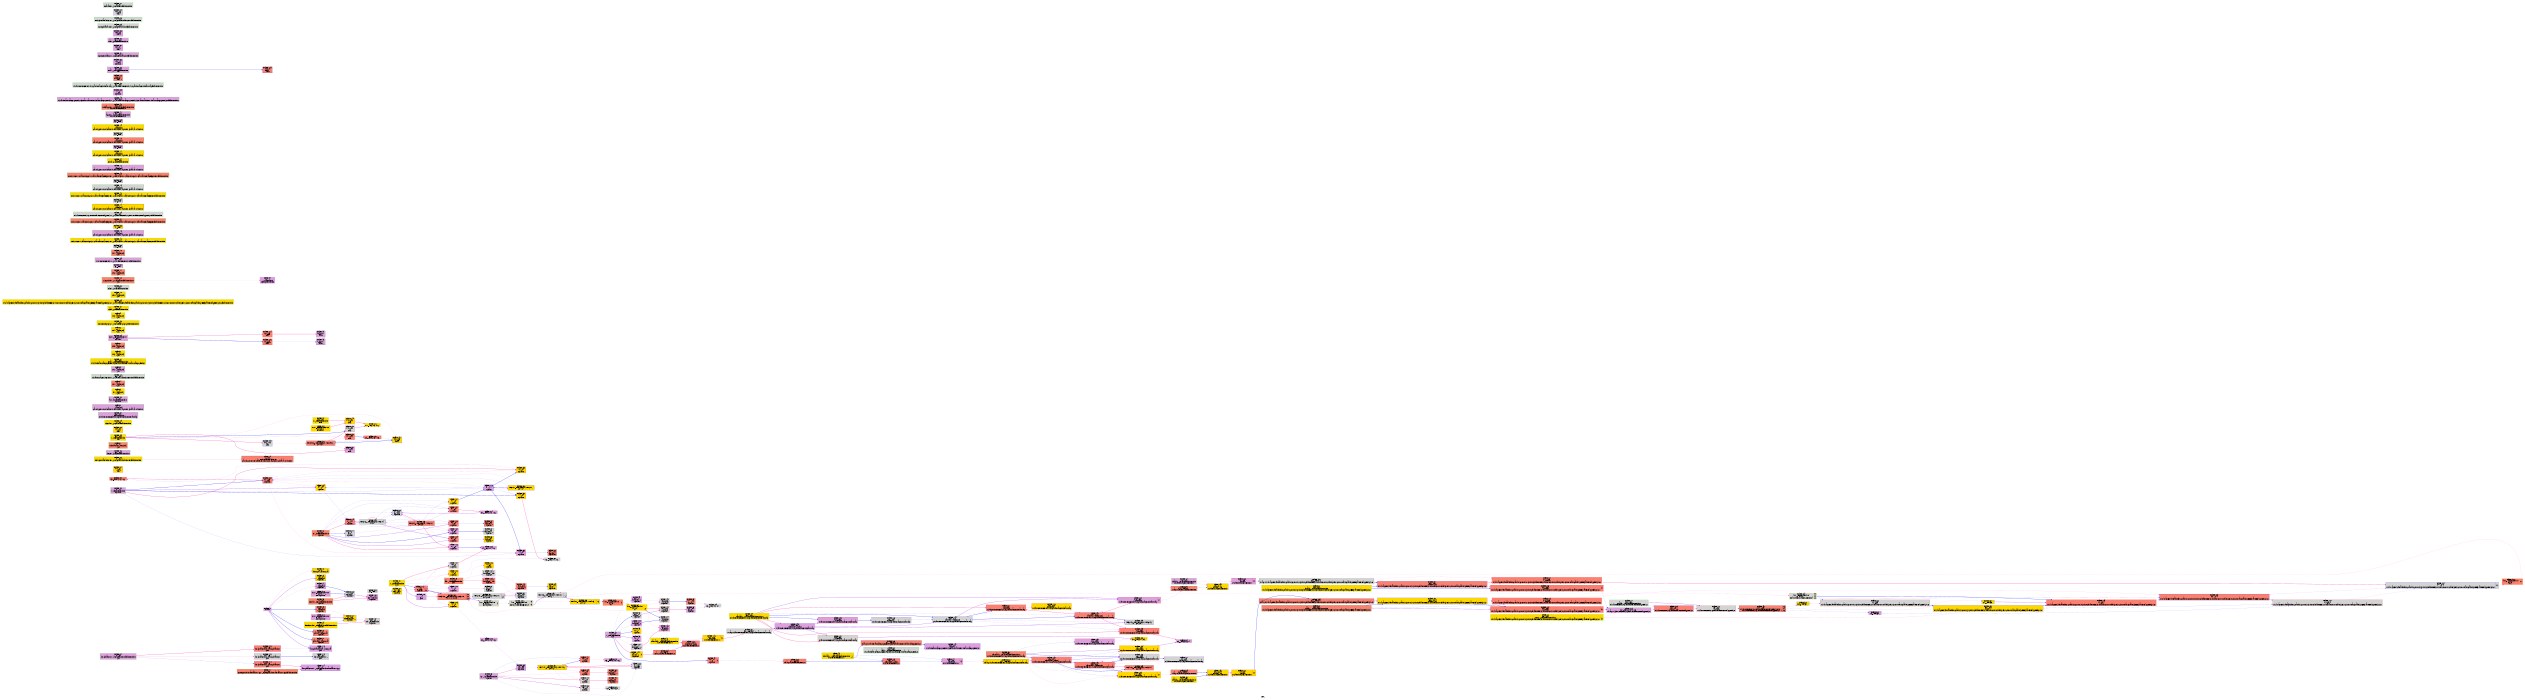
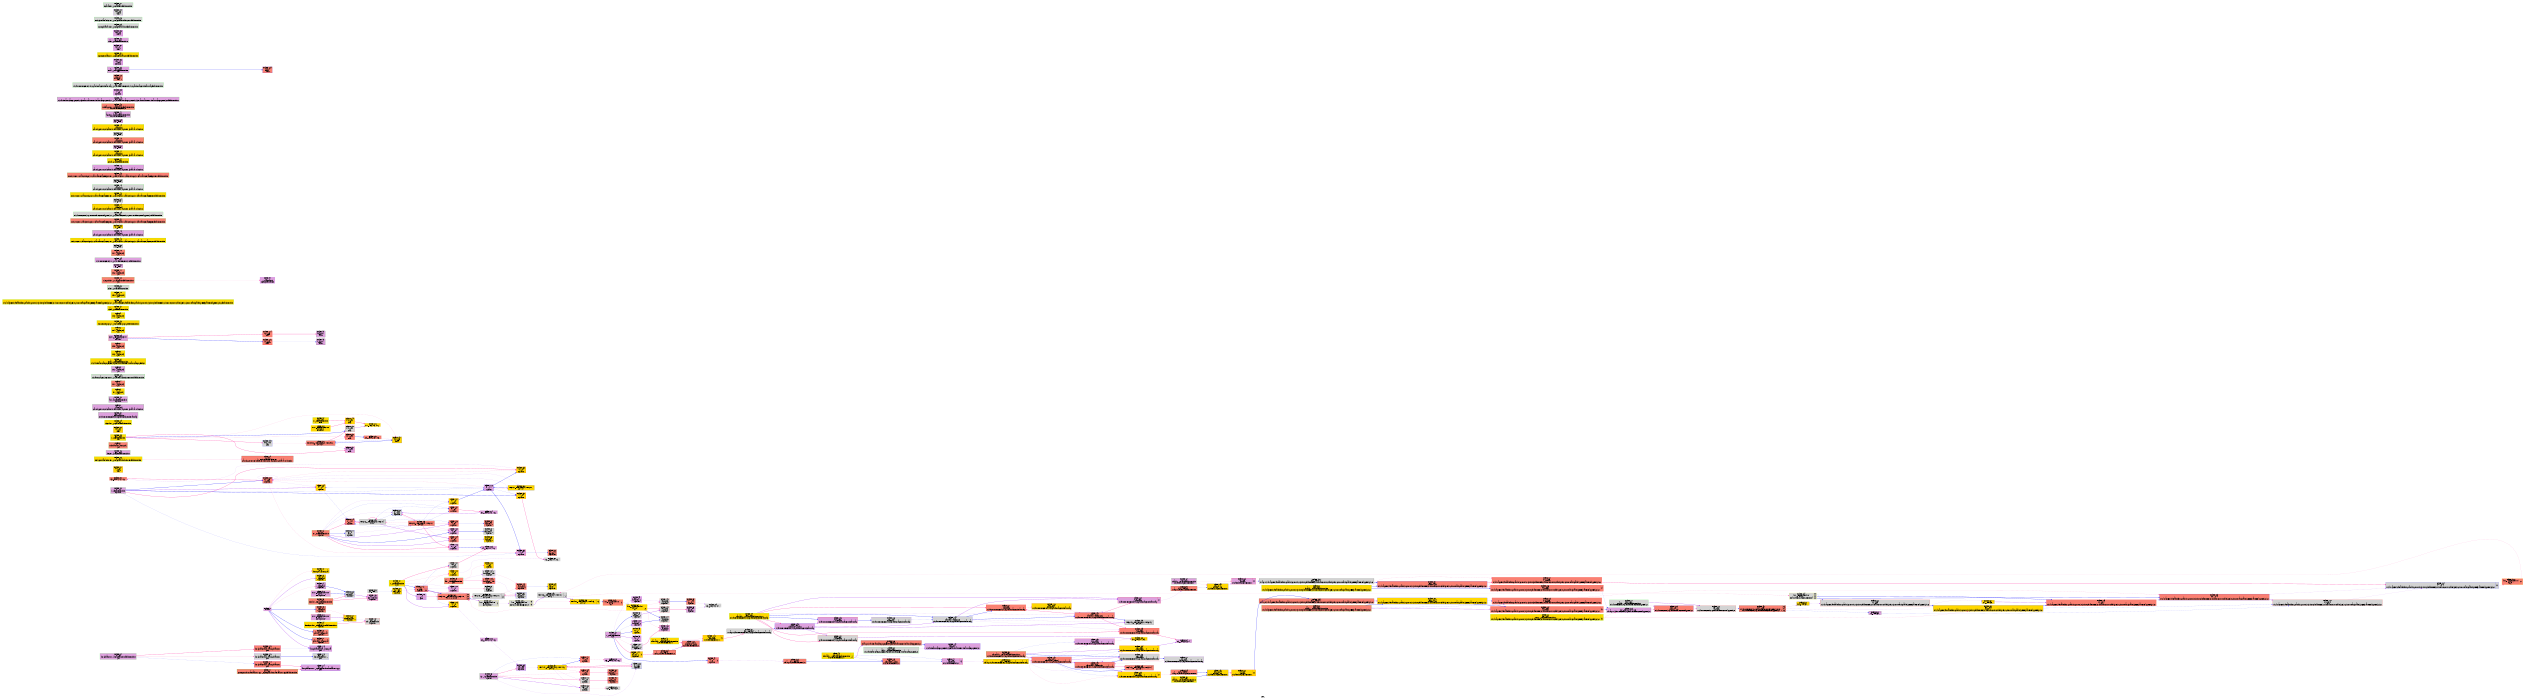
(118, 55) -> (118, 55)
(1979, 598) -> (1979, 598)
